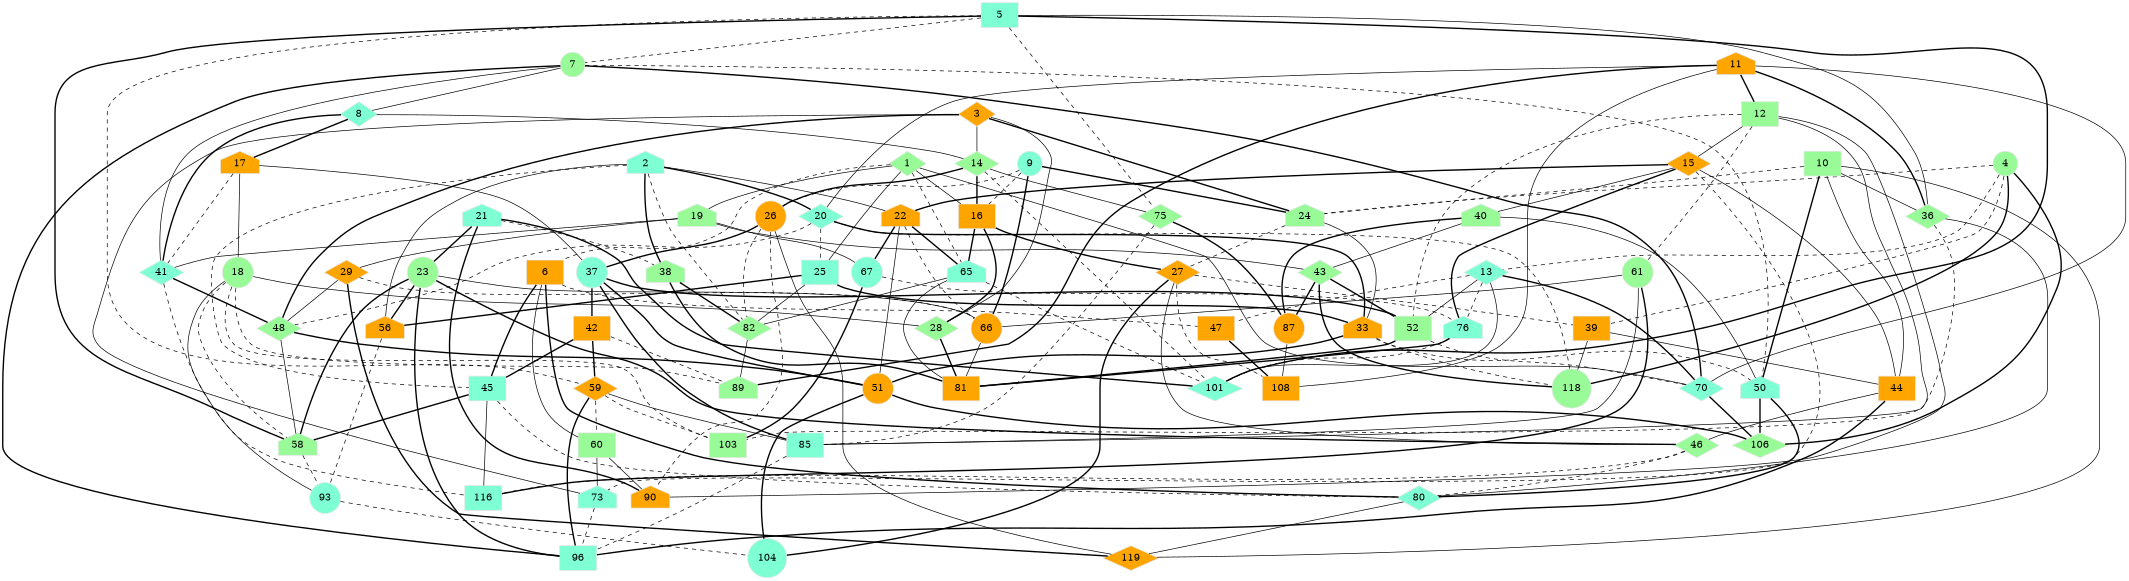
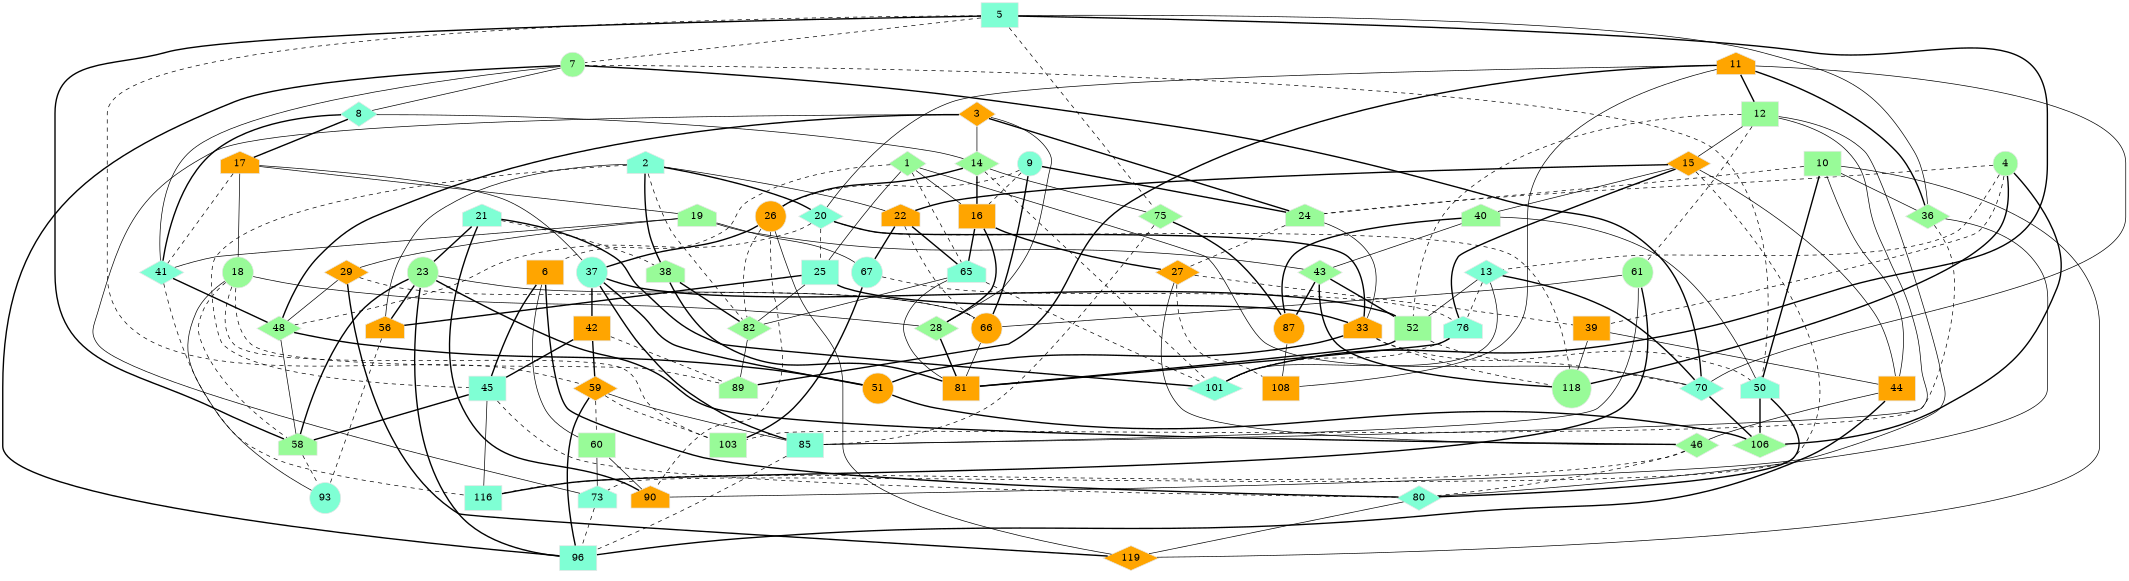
(753, 192) -> (500, 194)
(892, 285) -> none
(1216, 328) -> none
(767, 558) -> none
